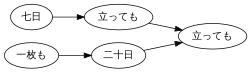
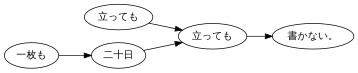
(32, 17) -> none
none -> (313, 36)
